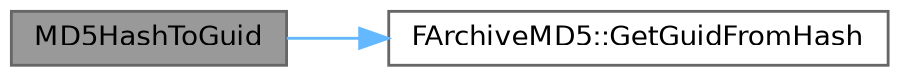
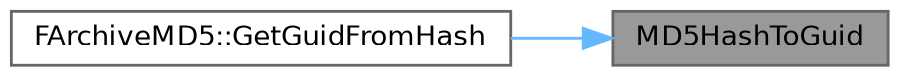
(323, 38) -> (547, 38)
